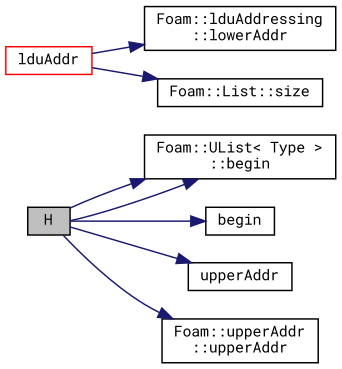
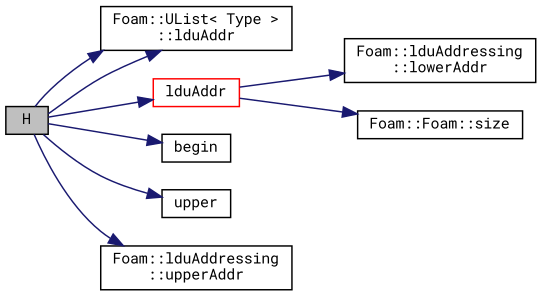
(240, 93) -> (440, 125)
none -> (93, 110)
(240, 157) -> (196, 28)
(240, 277) -> (196, 204)
(240, 341) -> (196, 268)
